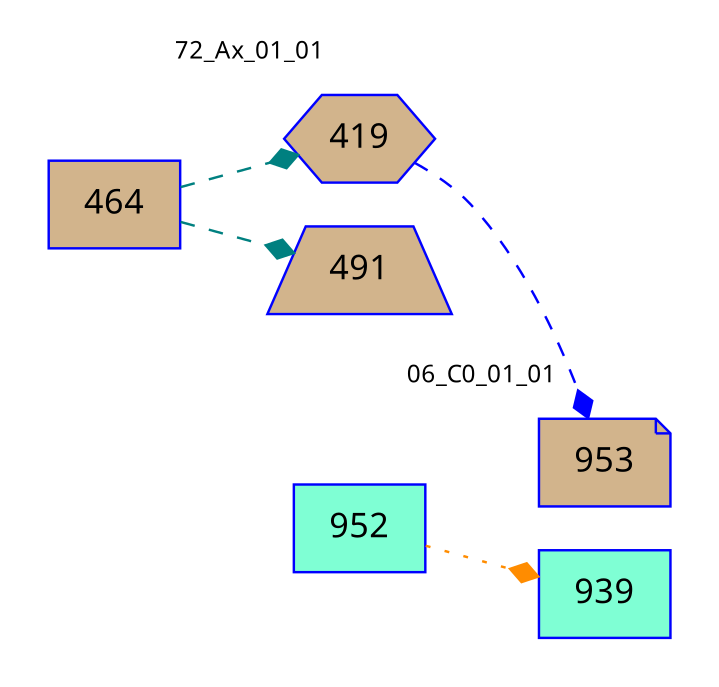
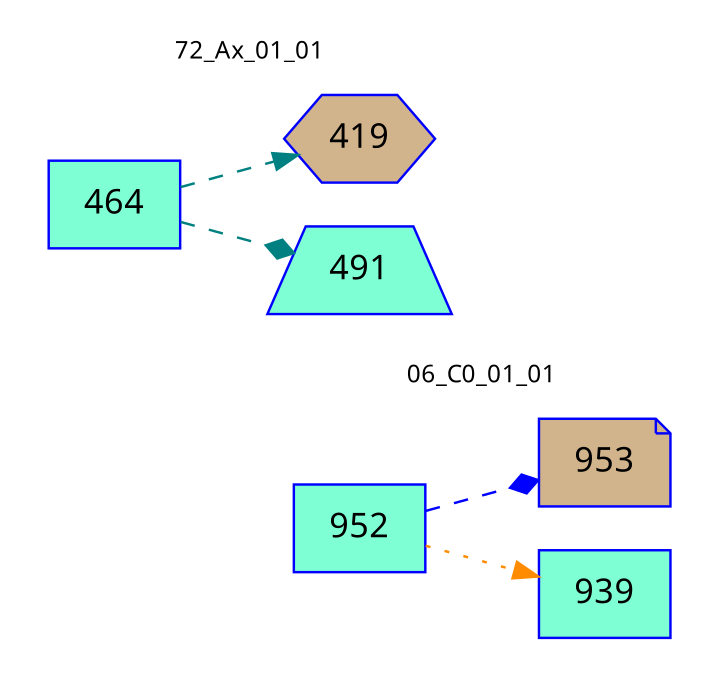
(227, 174) -> (227, 174)
(114, 205) -> (114, 205)
(515, 262) -> (468, 499)
(360, 270) -> (360, 270)
(470, 558) -> (470, 558)
